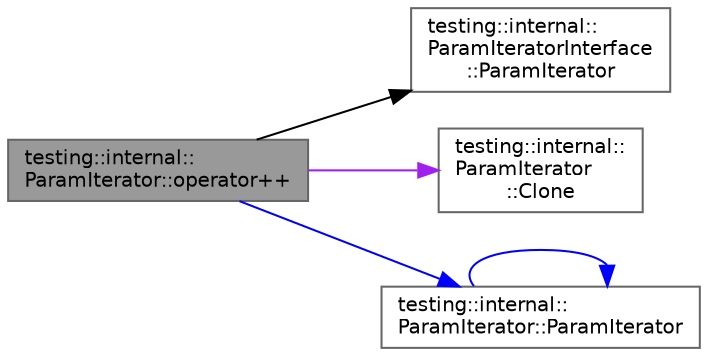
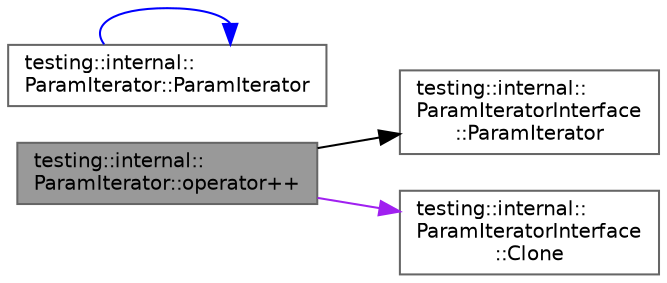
(541, 170) -> (529, 233)
(340, 240) -> none
